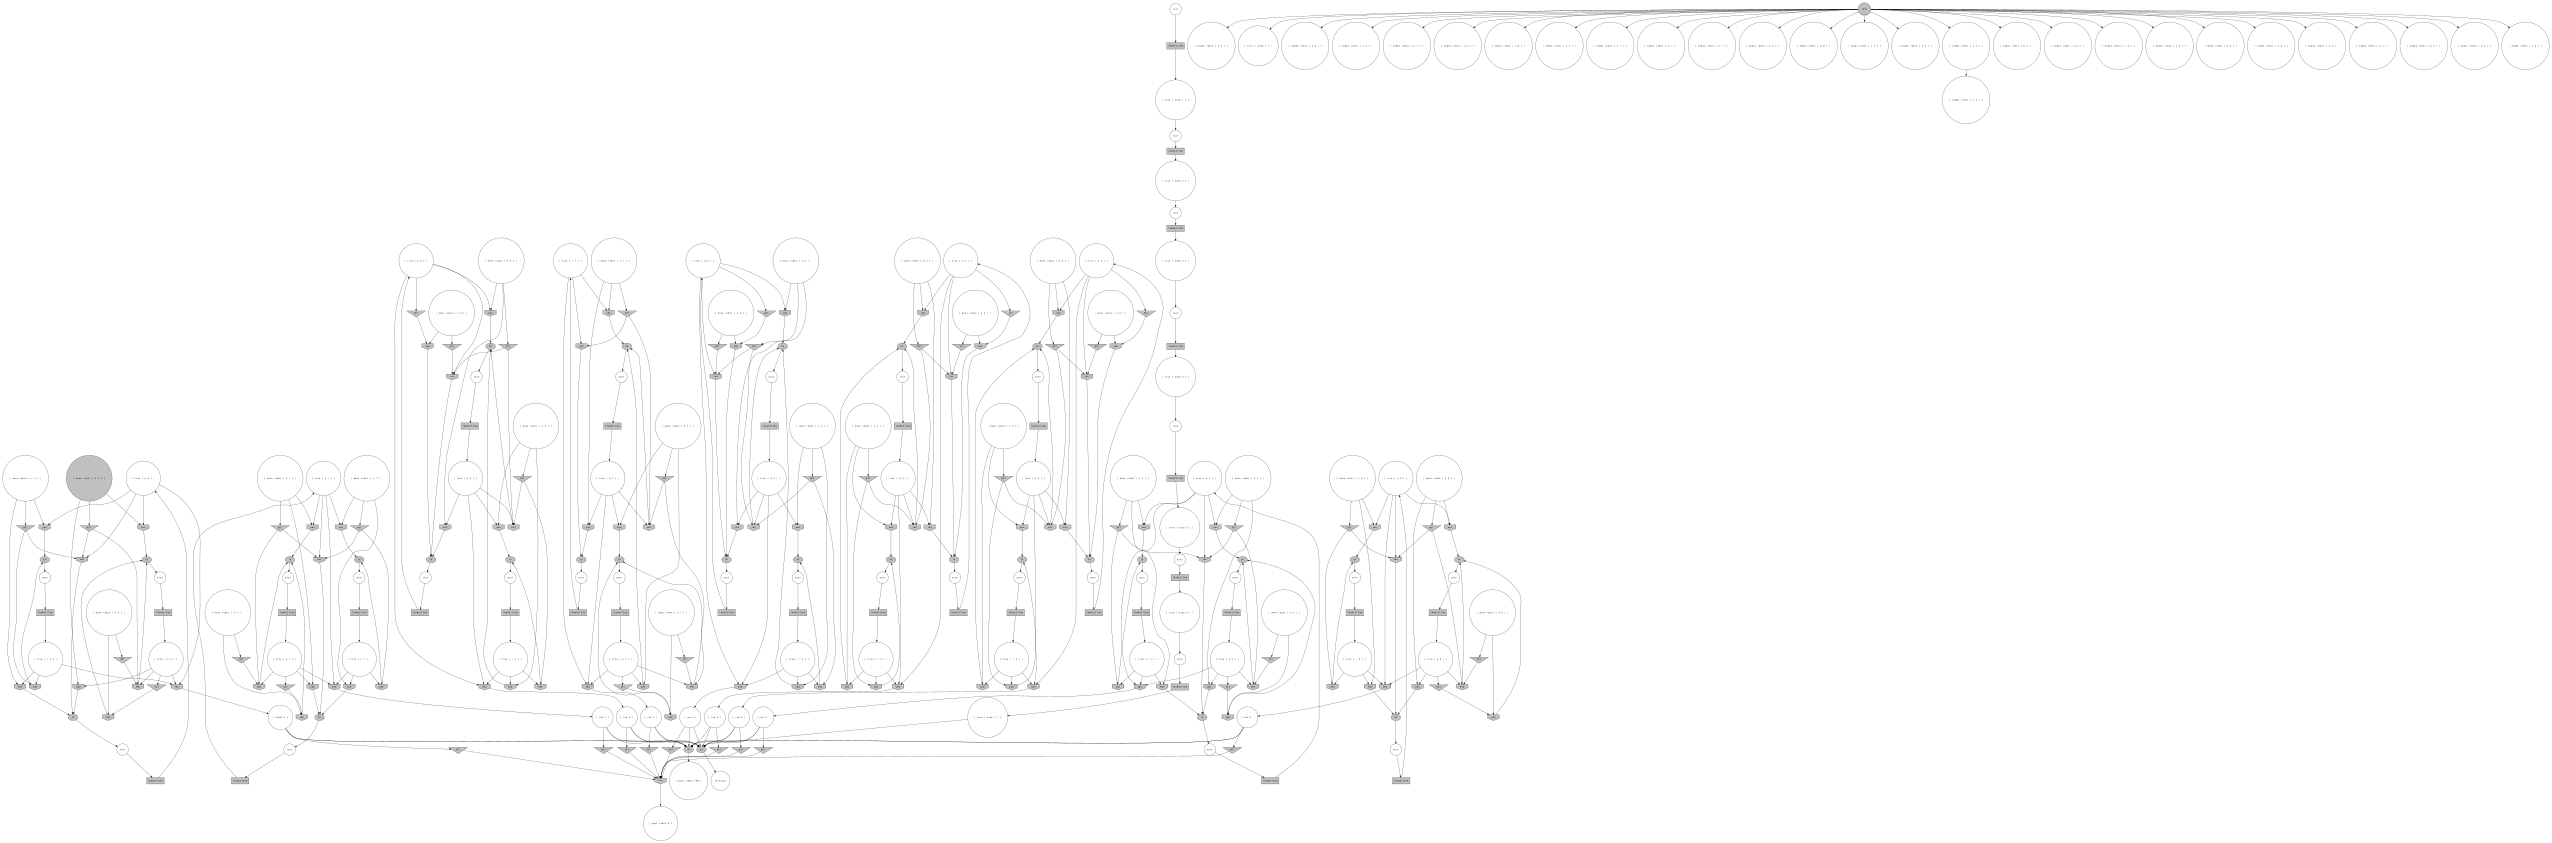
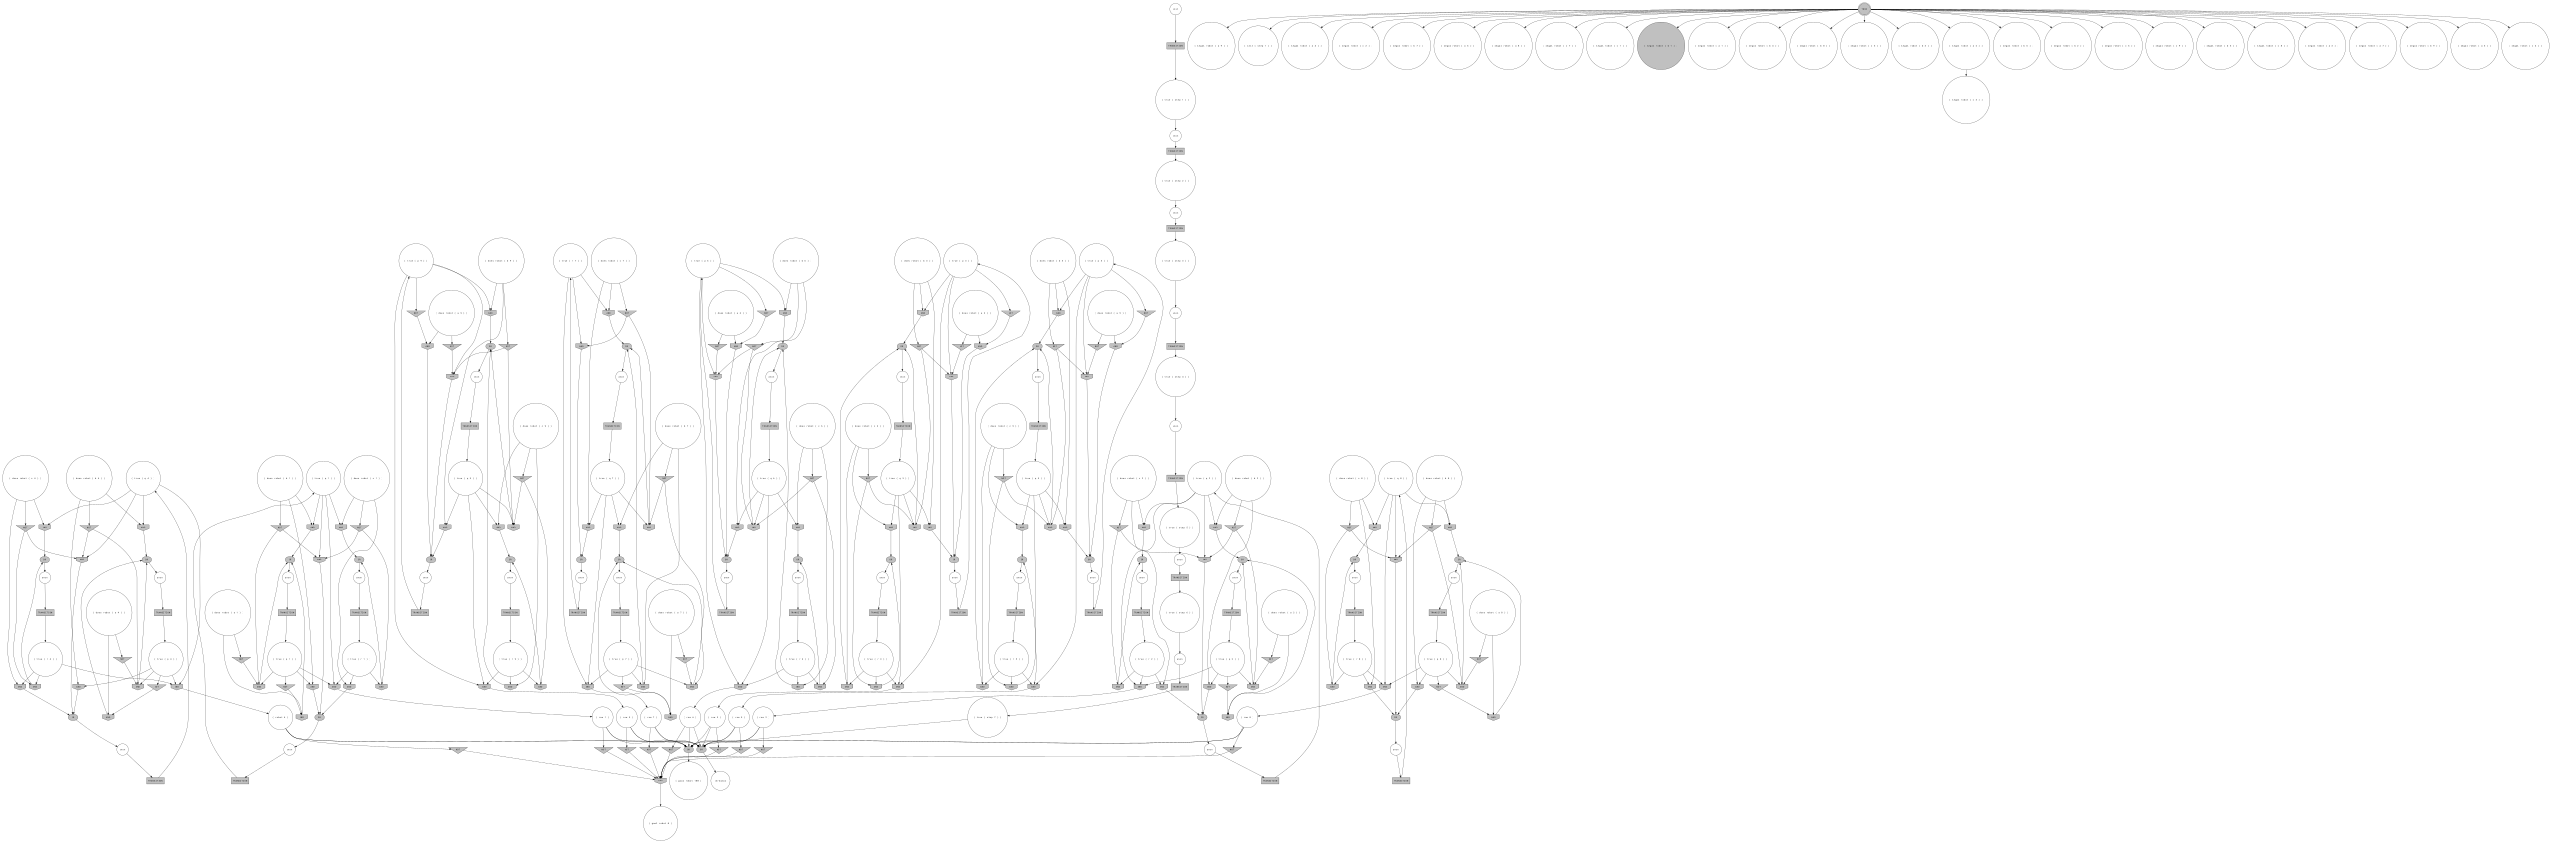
(1661, 46) -> (1661, 46)
(89, 478) -> (89, 478)
